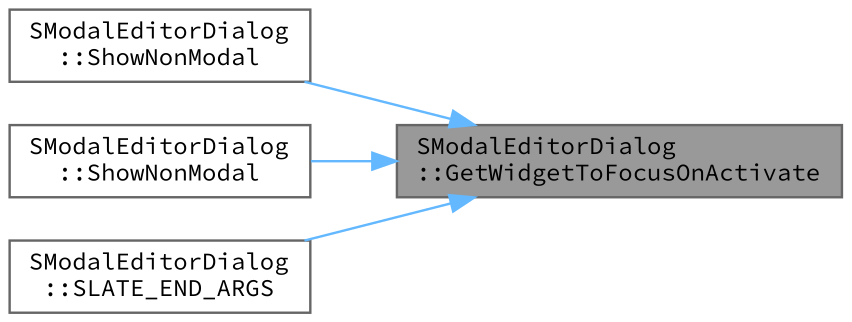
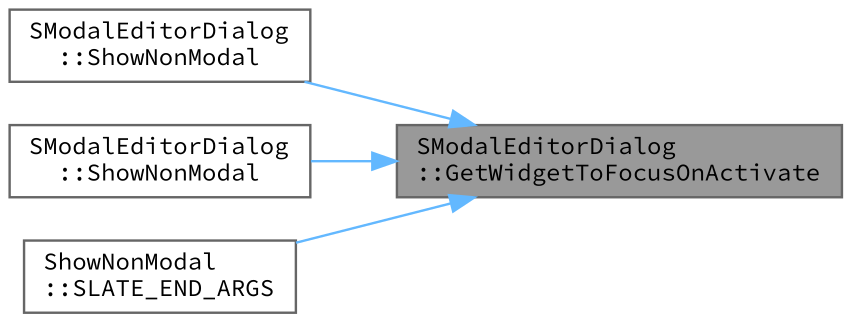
(160, 277) -> (160, 277)
